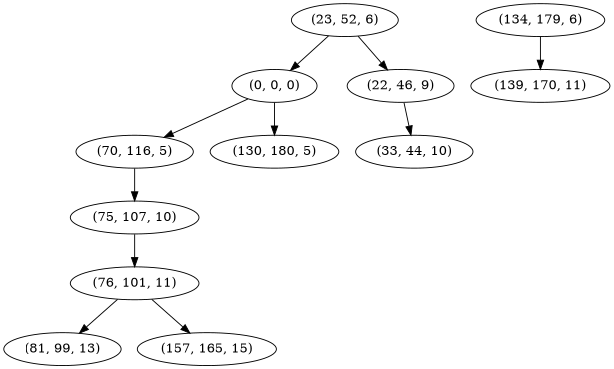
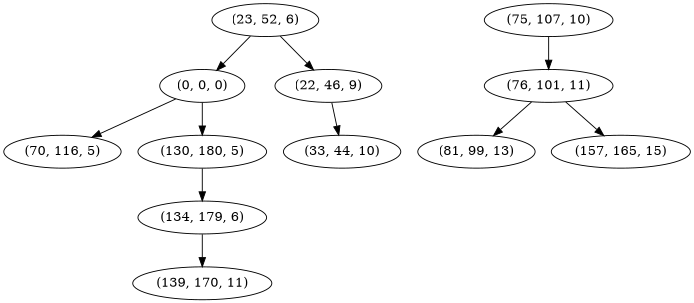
(135, 180) -> none
none -> (202, 180)
